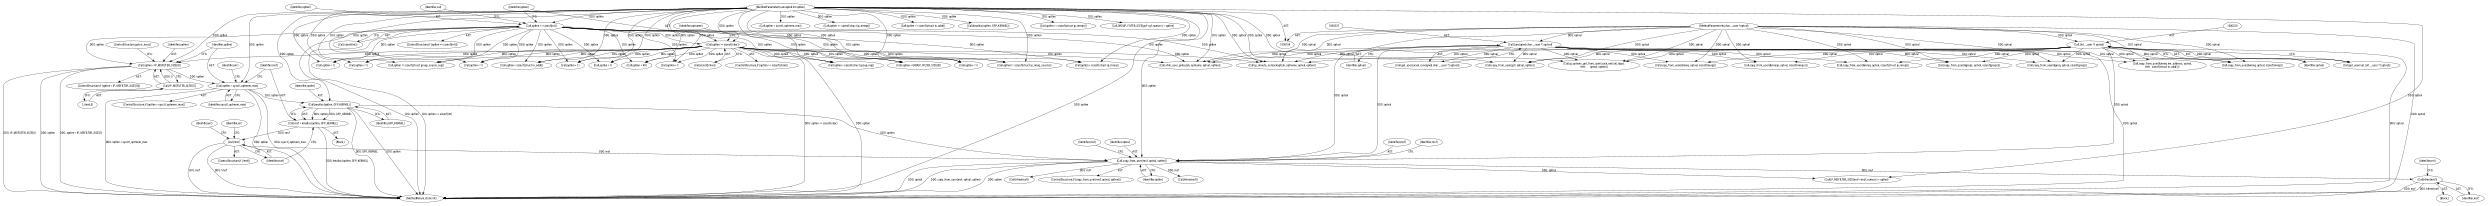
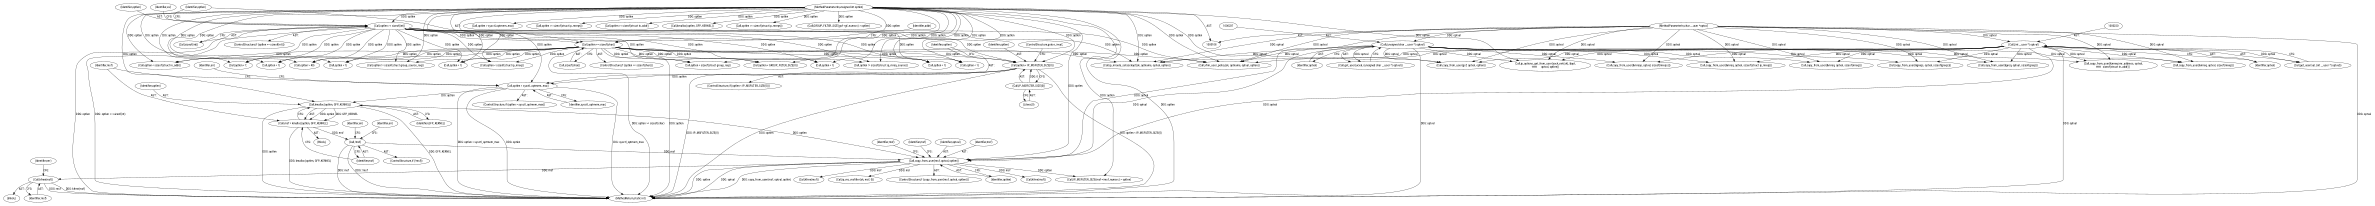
(691, 26) -> (922, 26)
none -> (855, 180)
